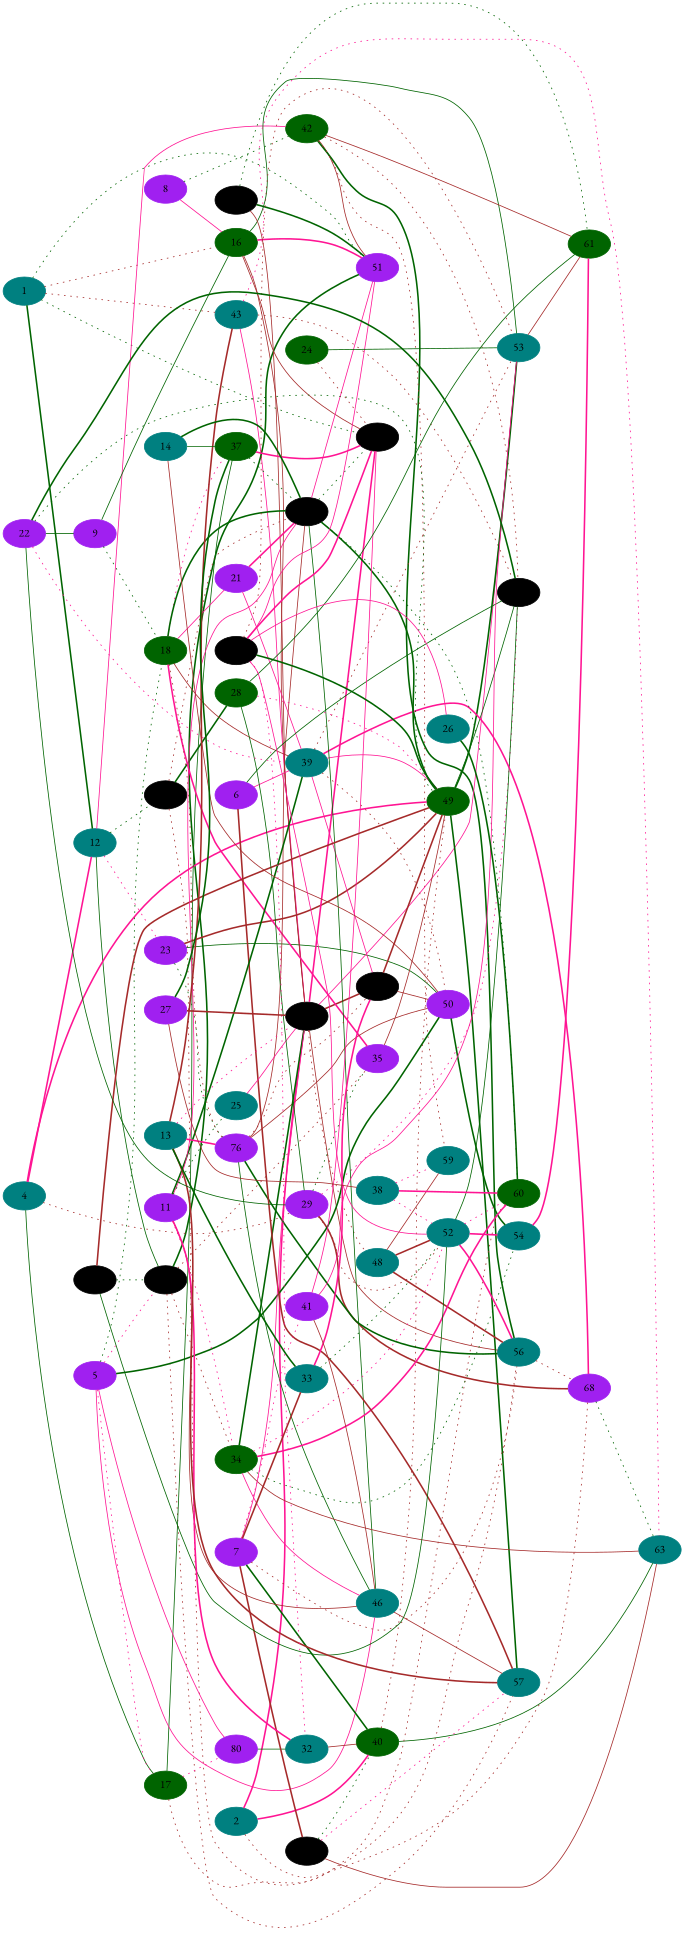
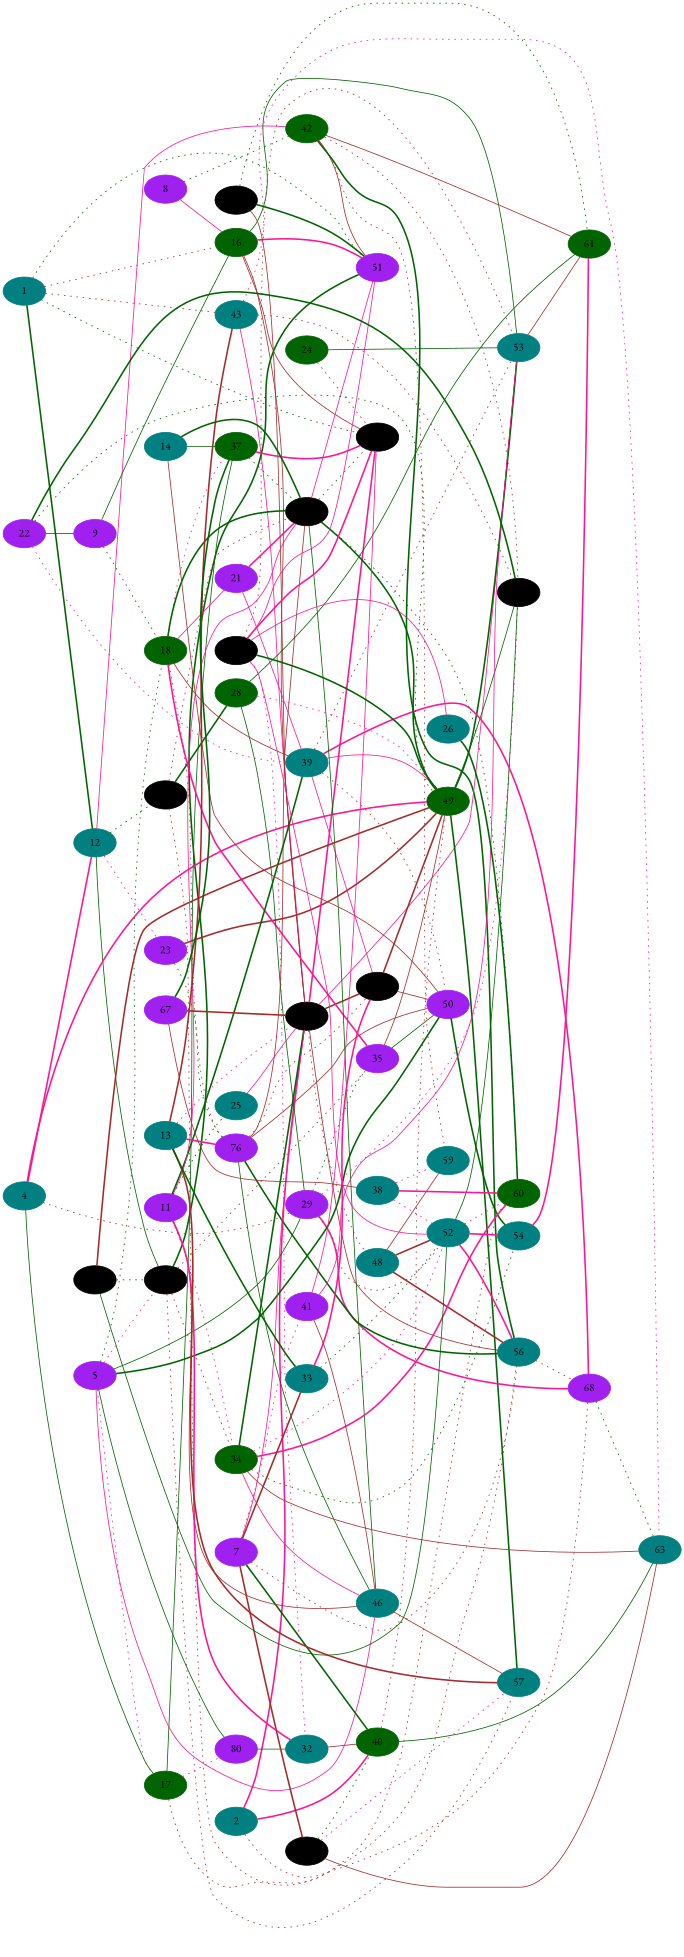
(236, 795) -> none
(70, 935) -> (223, 1312)
(311, 946) -> (413, 1031)
(166, 1010) -> (166, 1010)
(402, 1355) -> (402, 1355)
(148, 1568) -> (148, 1568)
